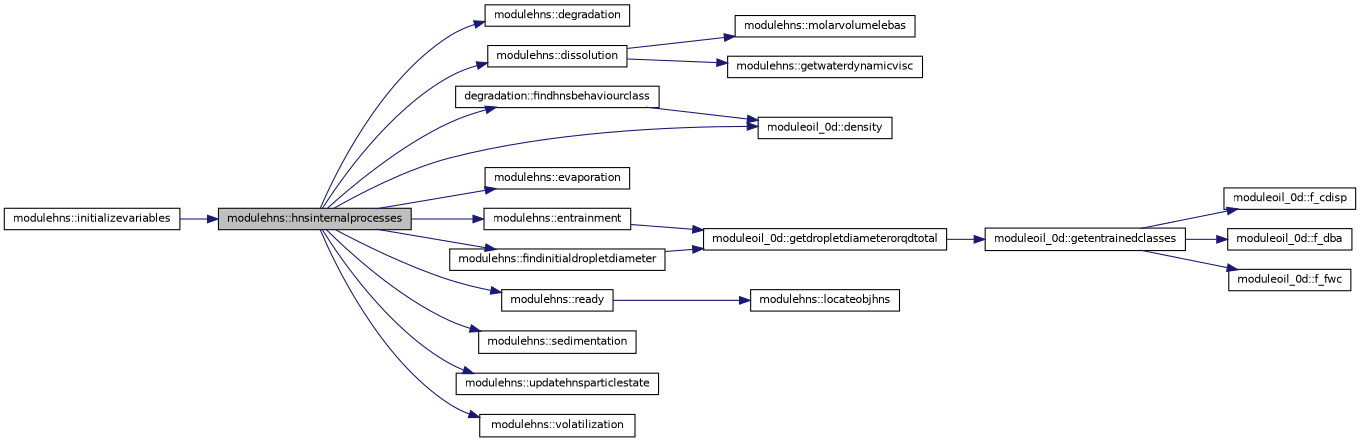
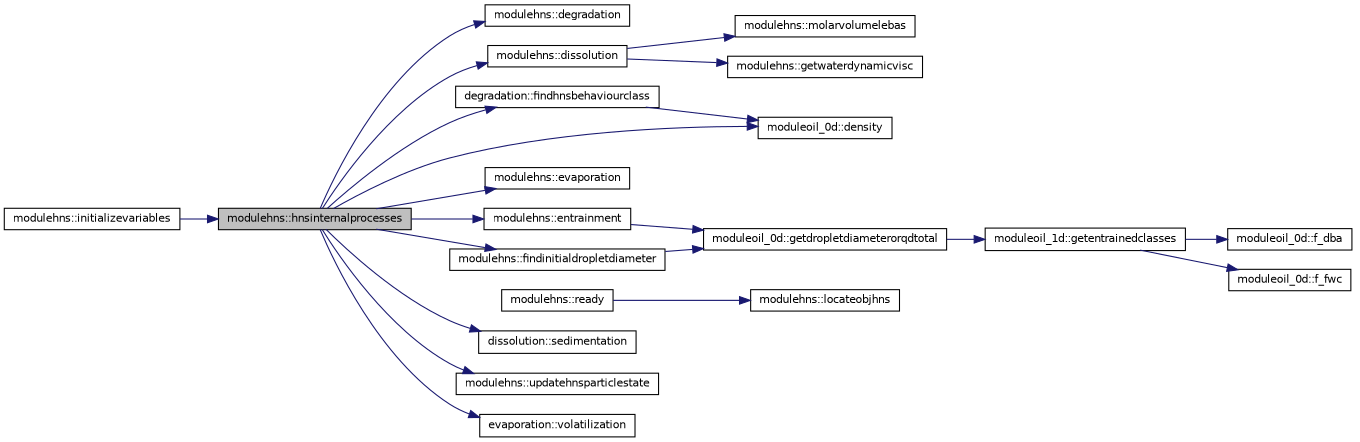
(1290, 199) -> none
(1085, 239) -> (1085, 239)
(411, 265) -> none
(557, 342) -> (557, 342)
(557, 426) -> (557, 426)
